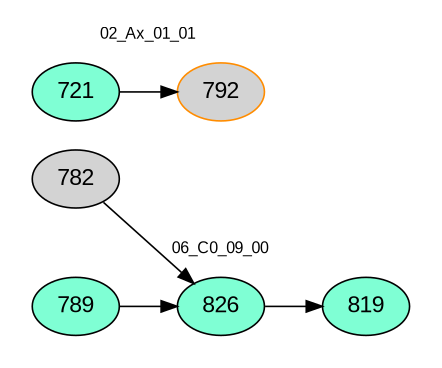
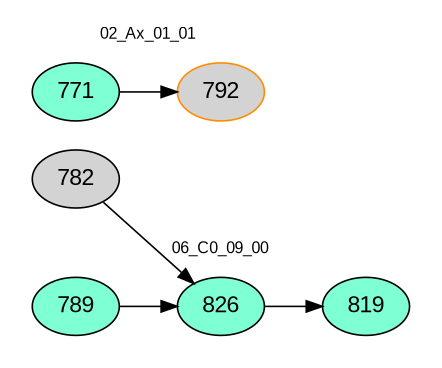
(76, 92) -> (76, 92)
